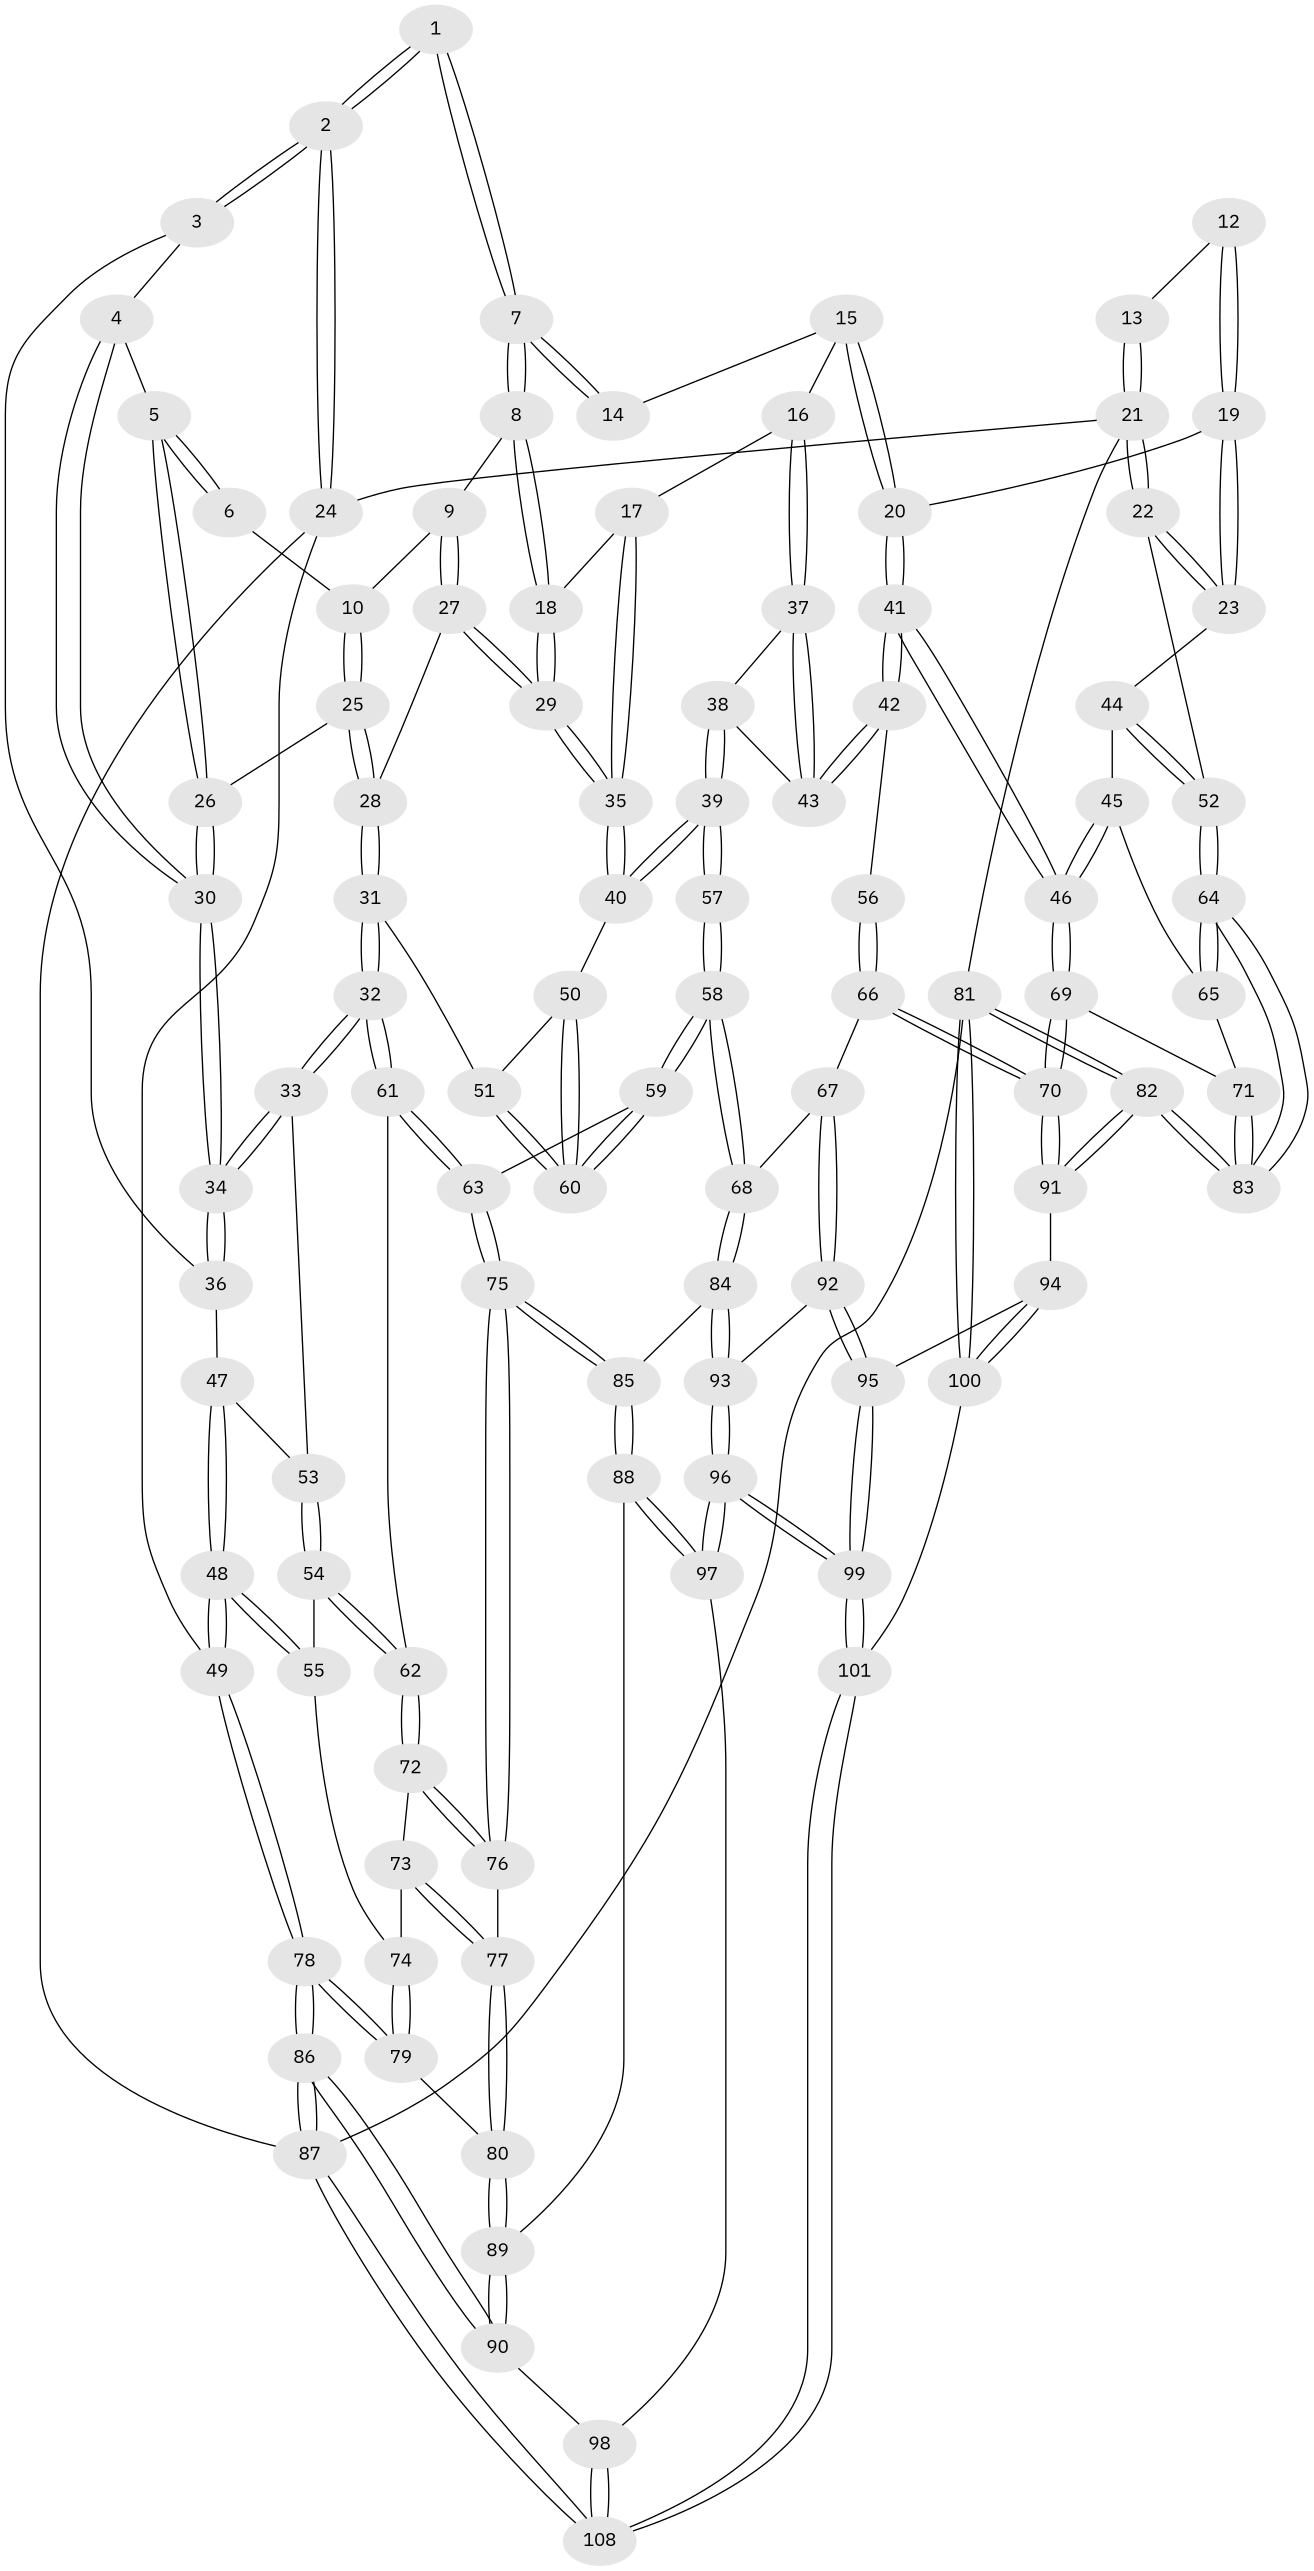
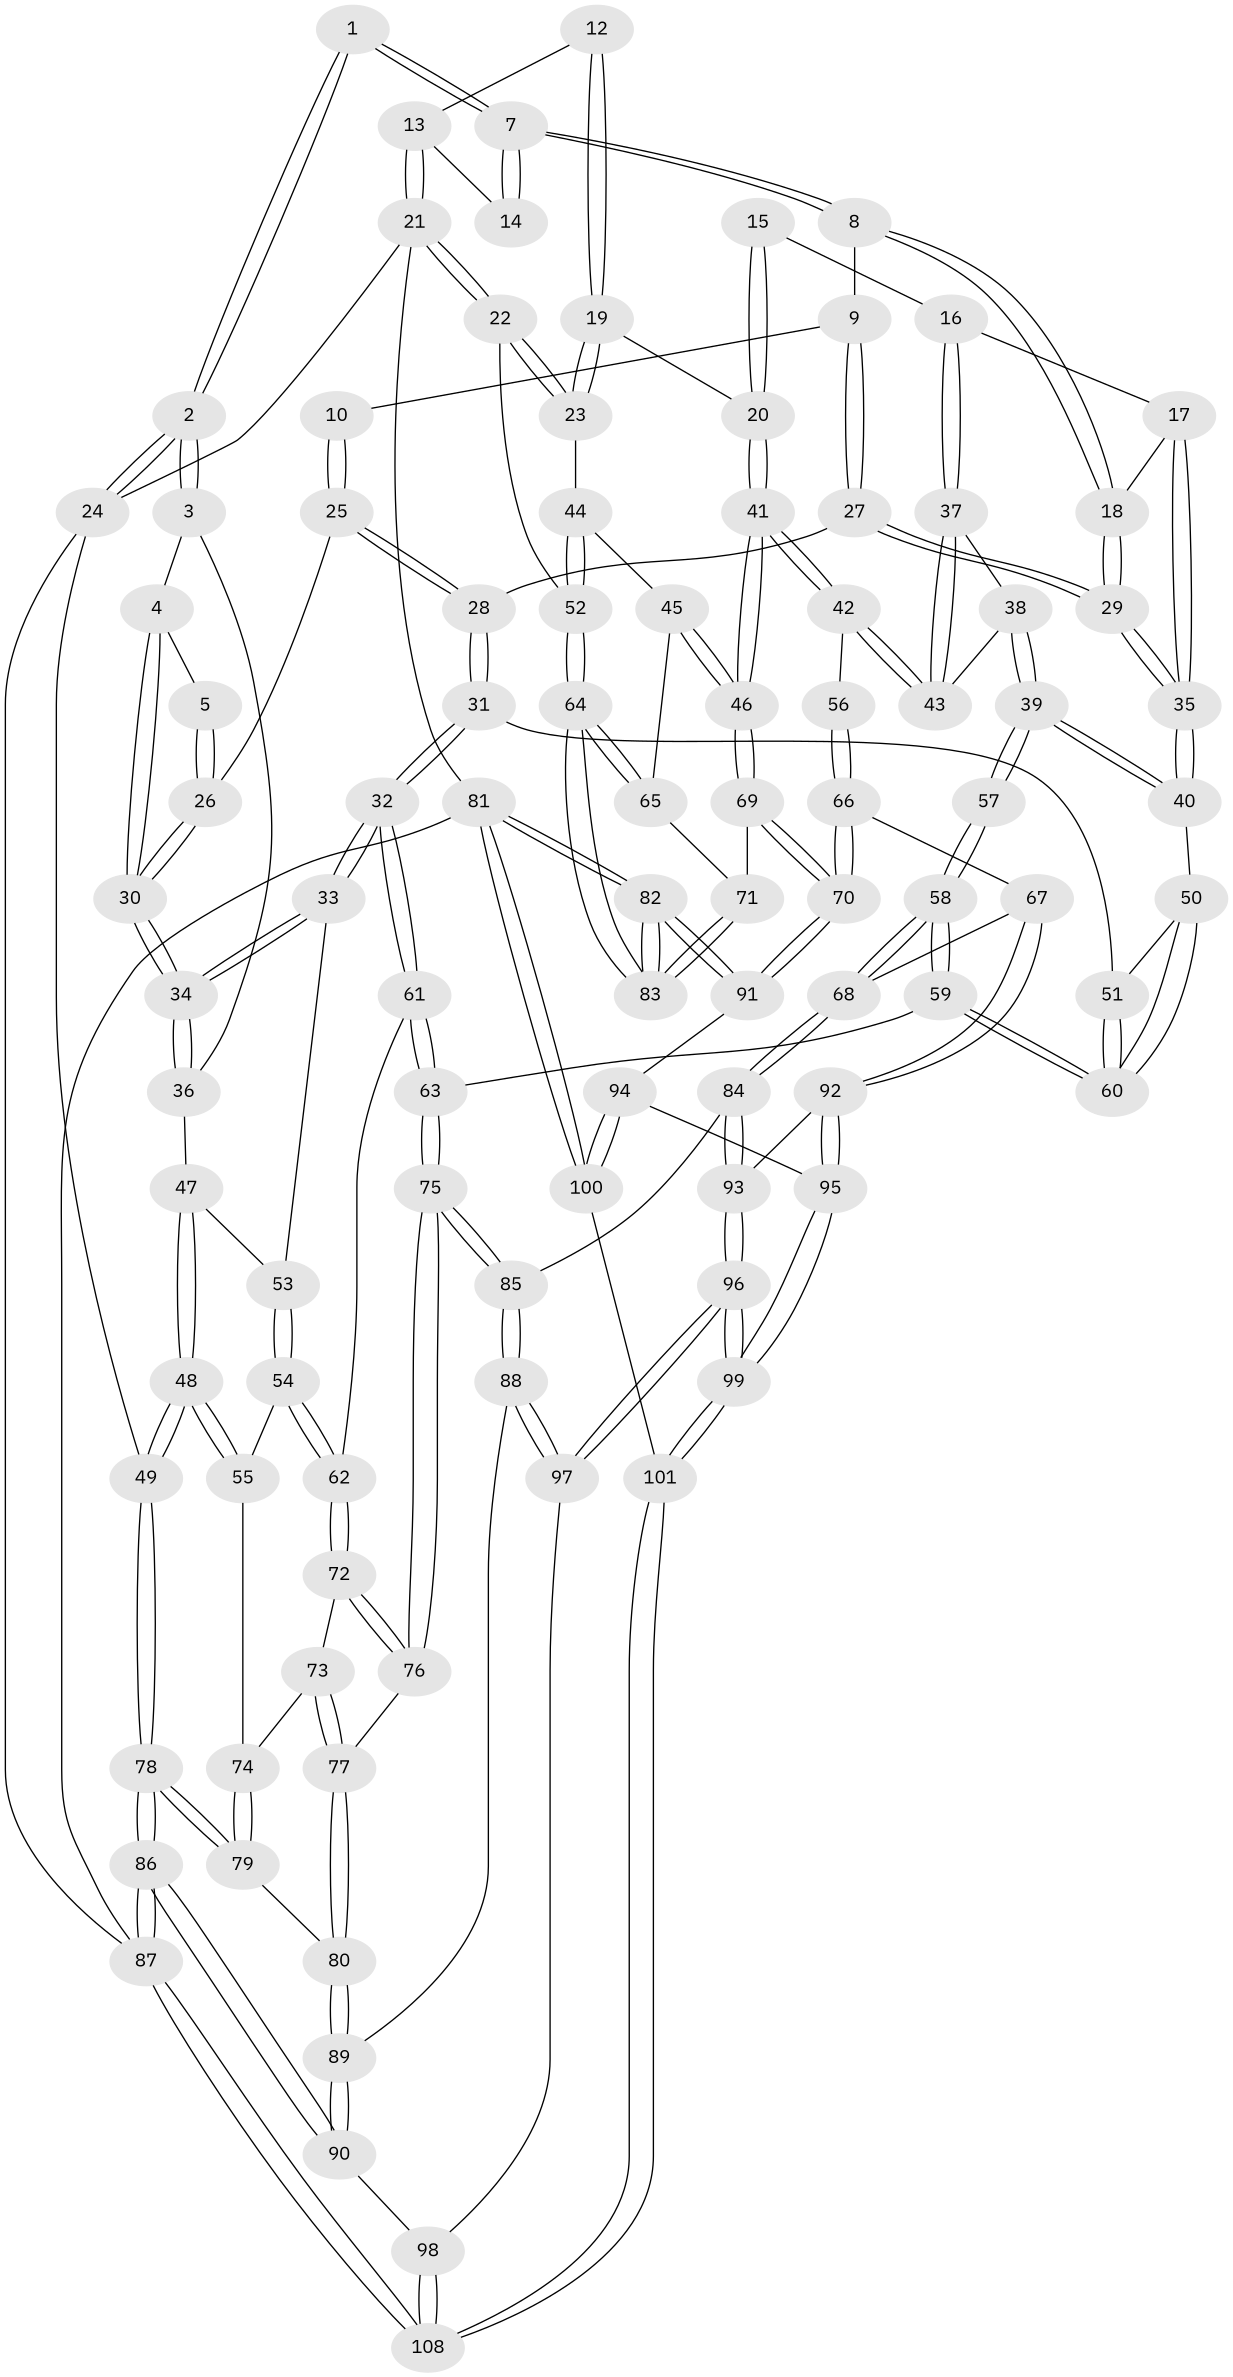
(730, 368) -> (463, 174)
(229, 513) -> none
